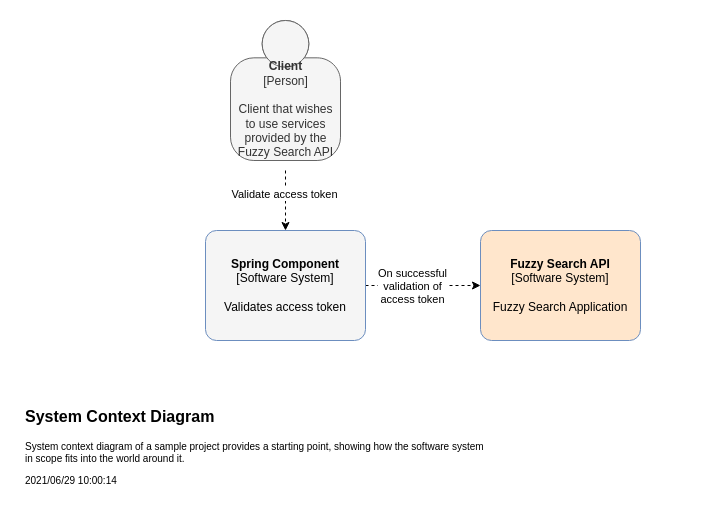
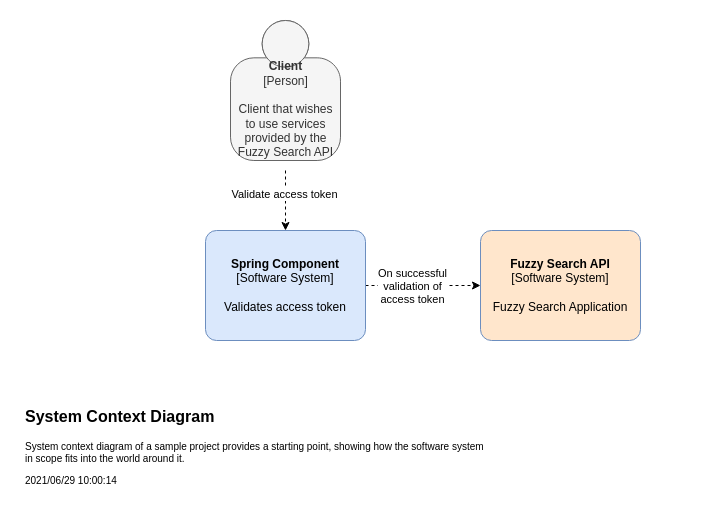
(286, 286) -> (286, 286)
